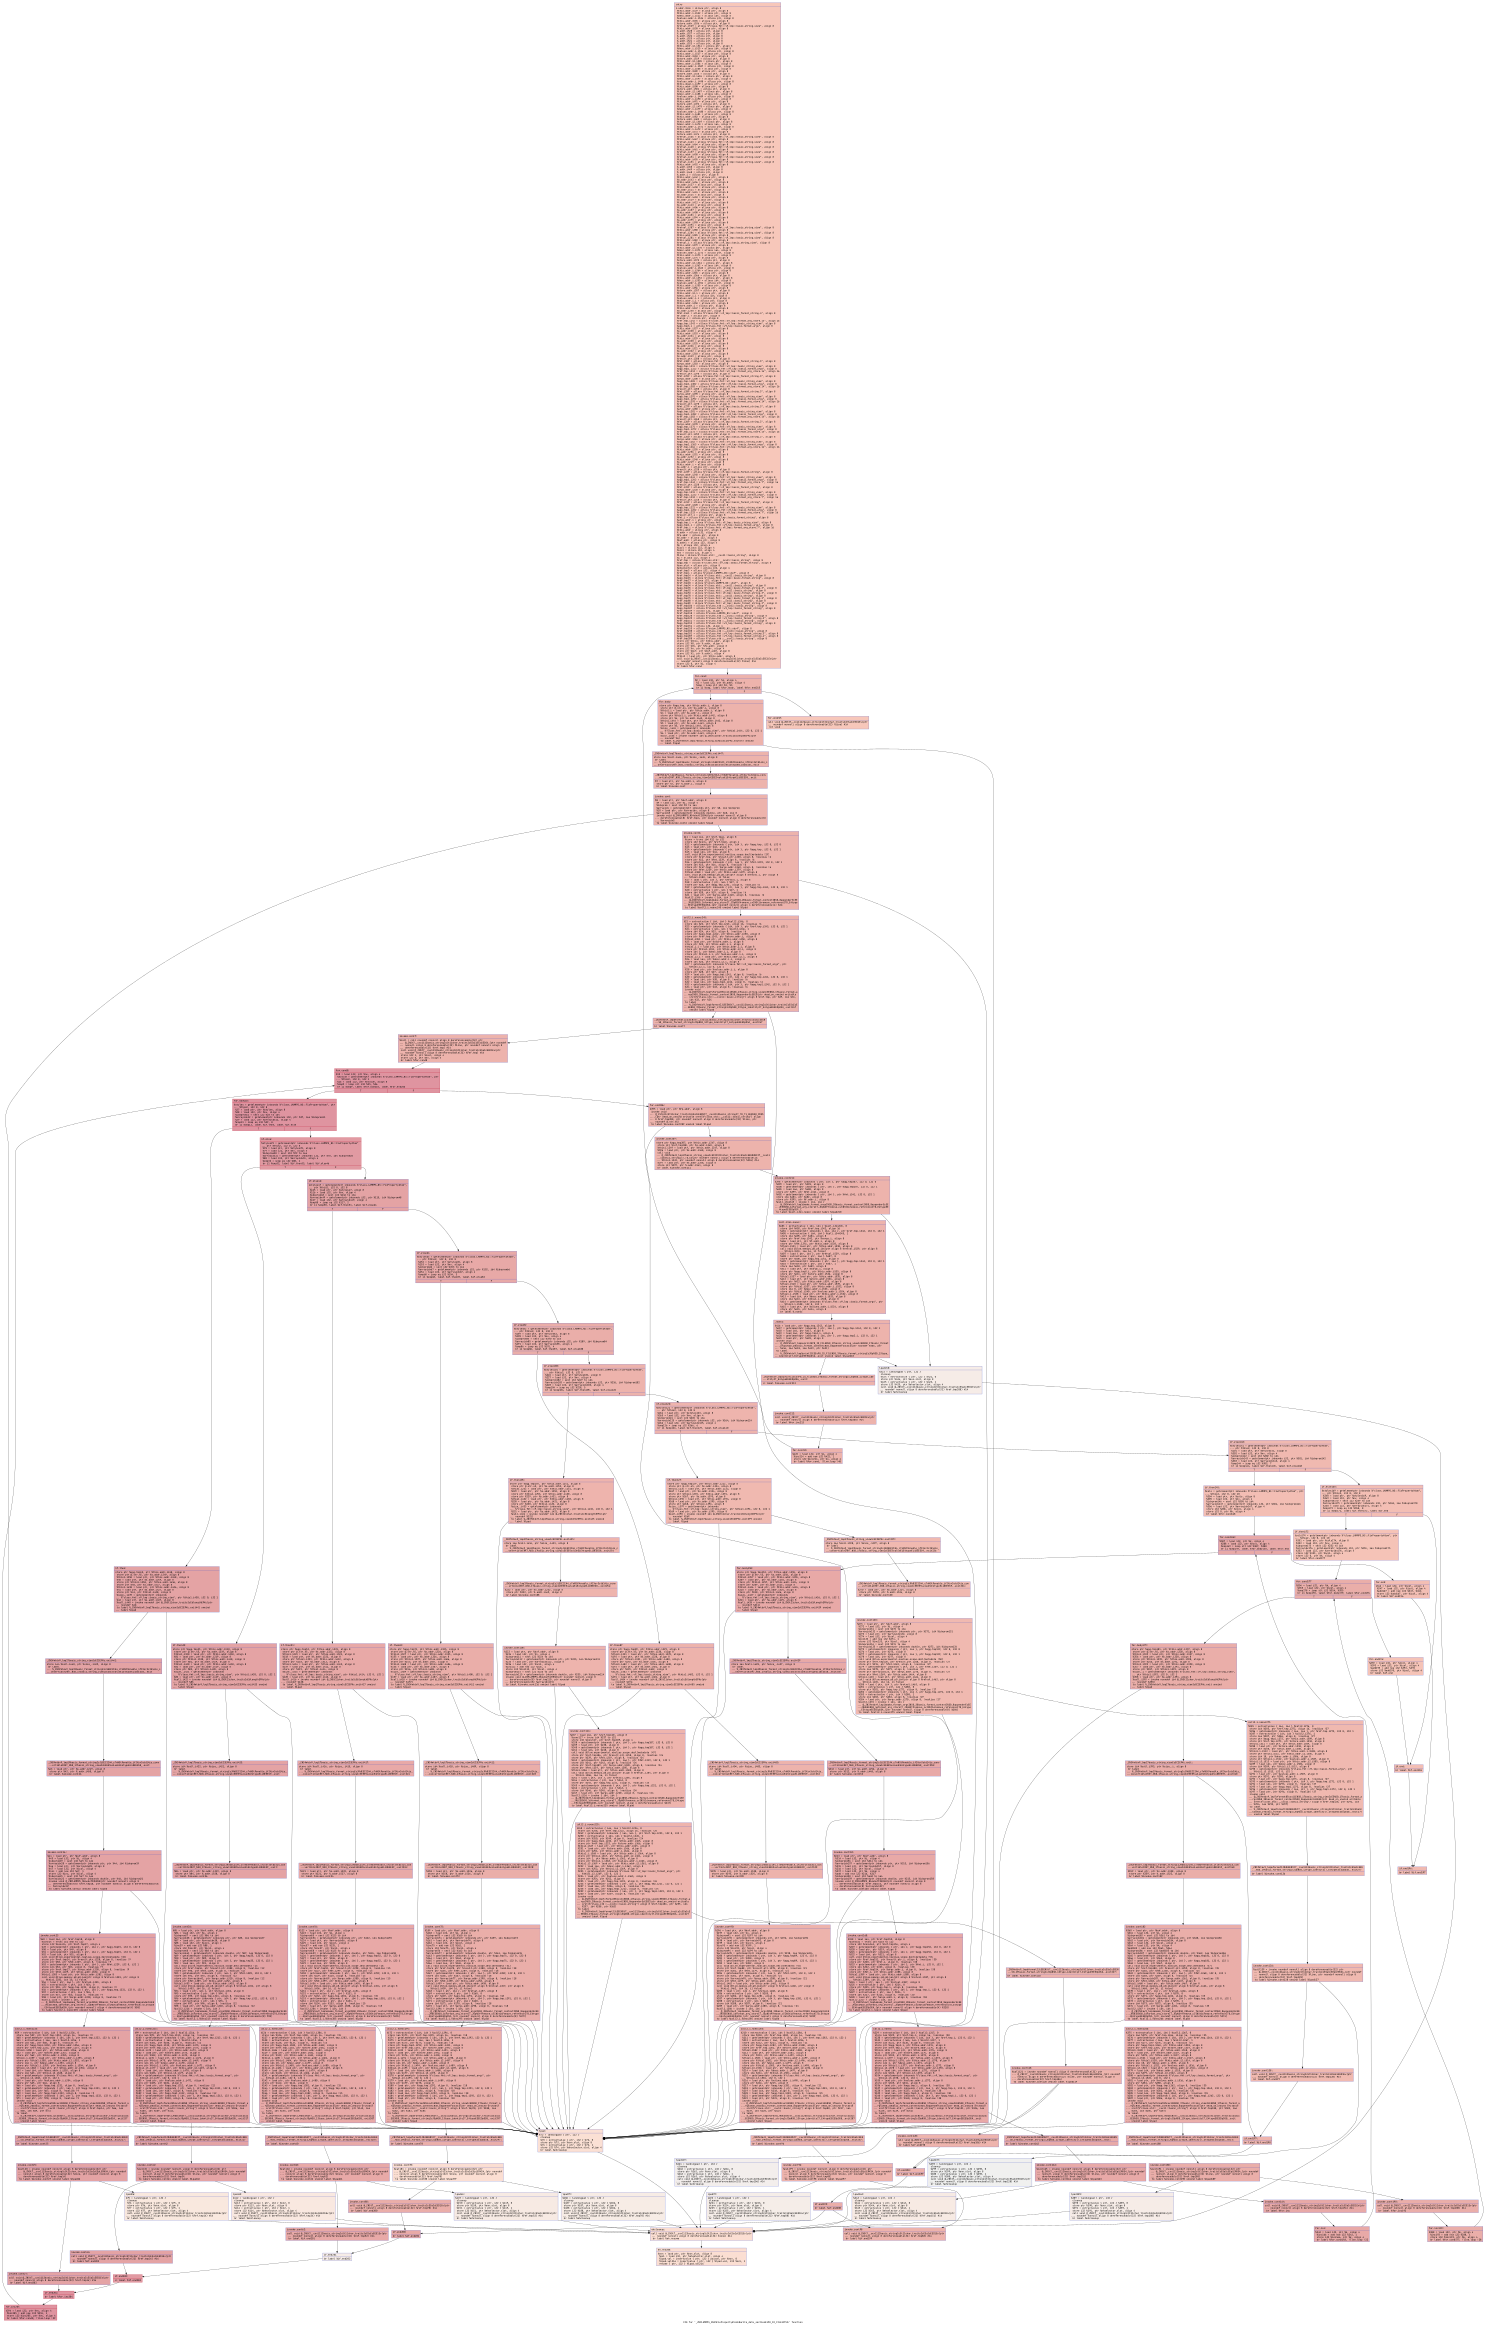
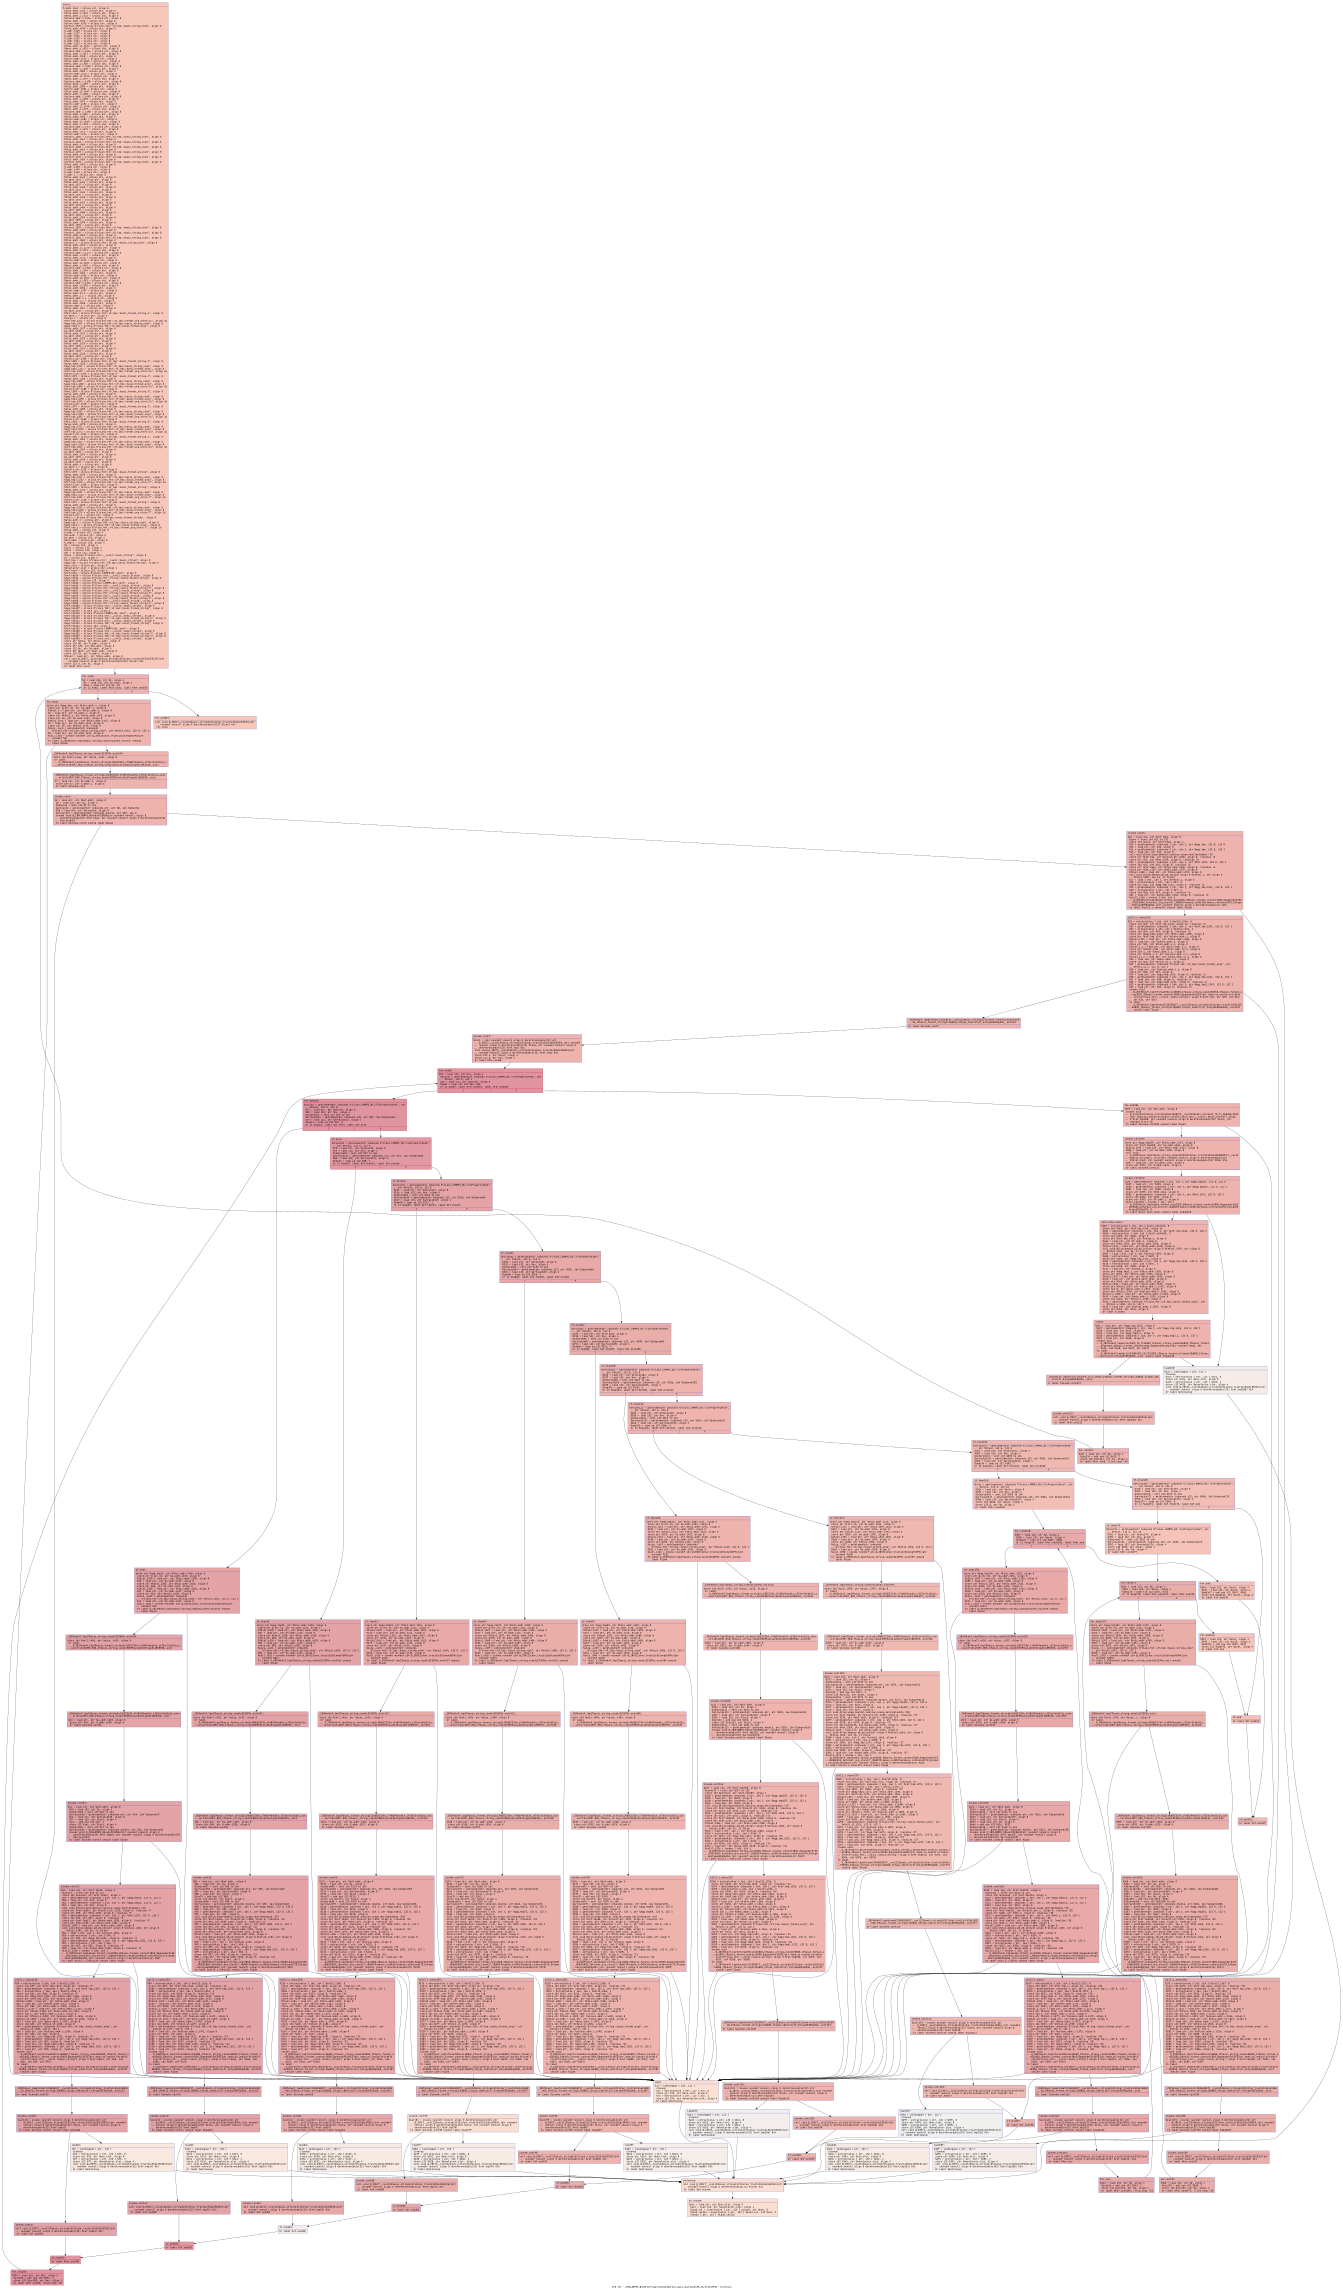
(848, 2219) -> (569, 2172)
